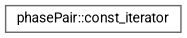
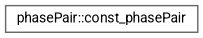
(93, 19) -> (102, 19)
